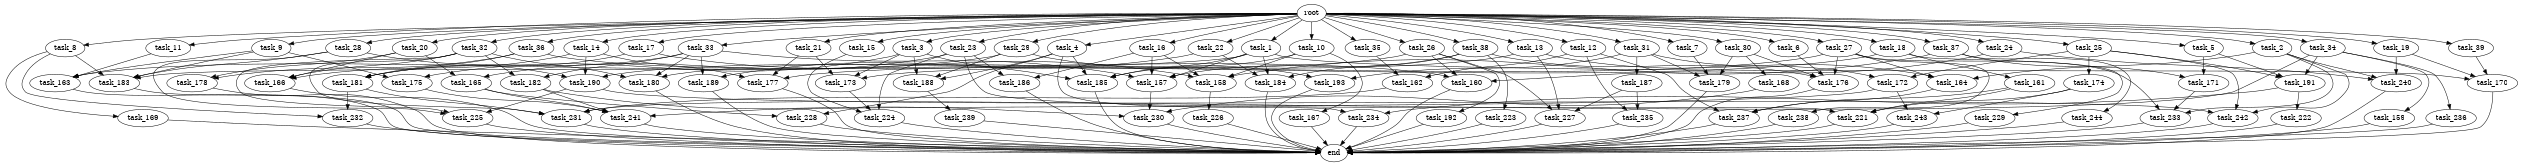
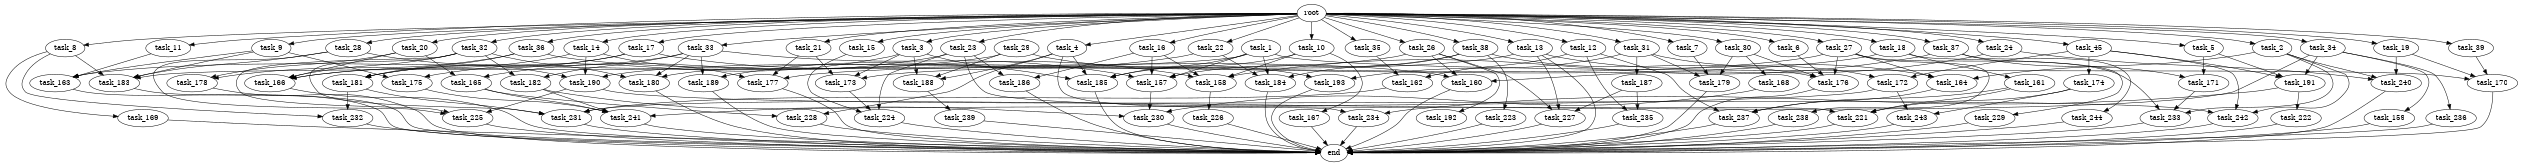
(1154, 23) -> none
(1289, 29) -> none
(2089, 48) -> (2089, 48)
none -> (461, 68)
(1387, 136) -> (1520, 142)
